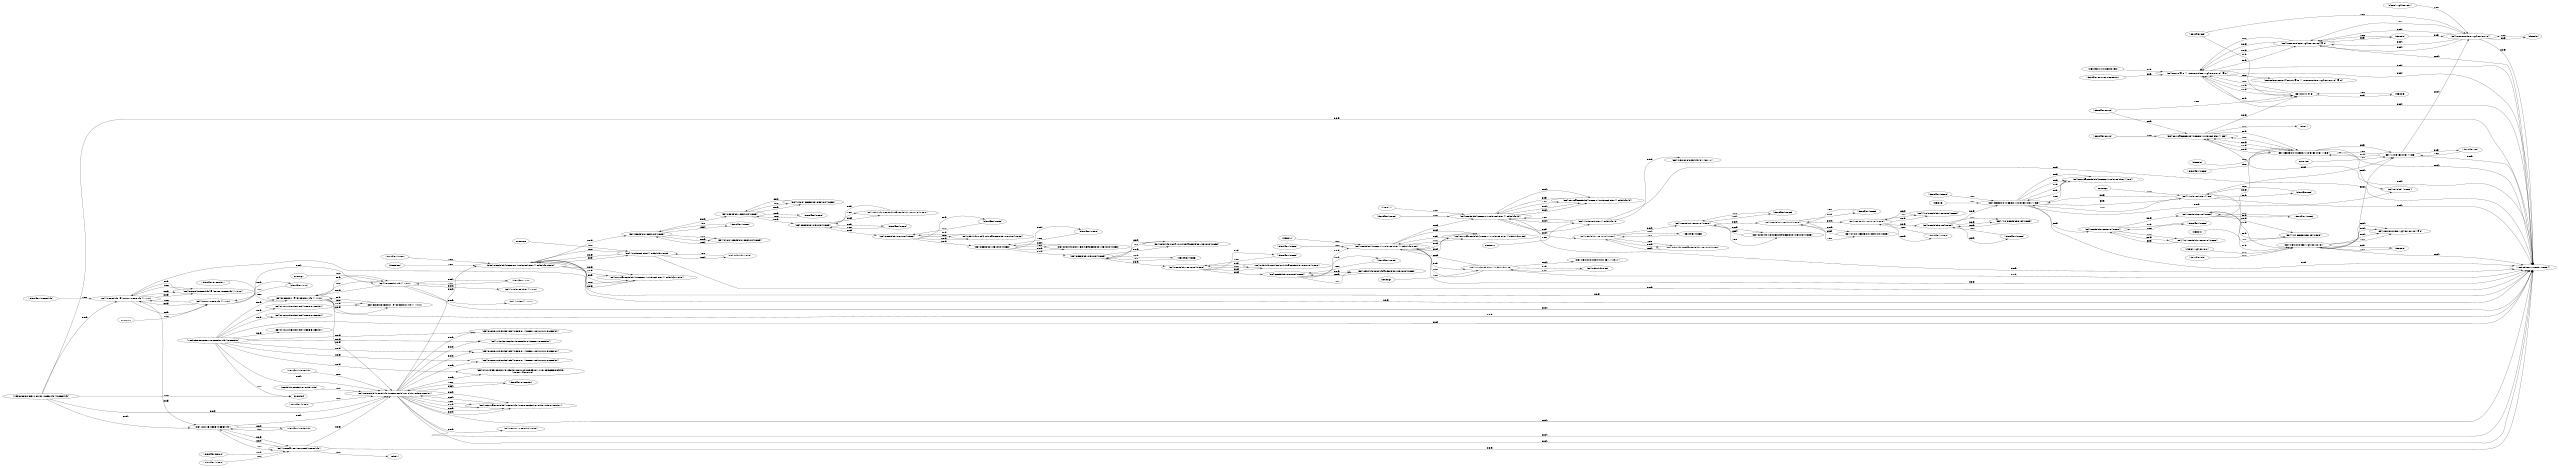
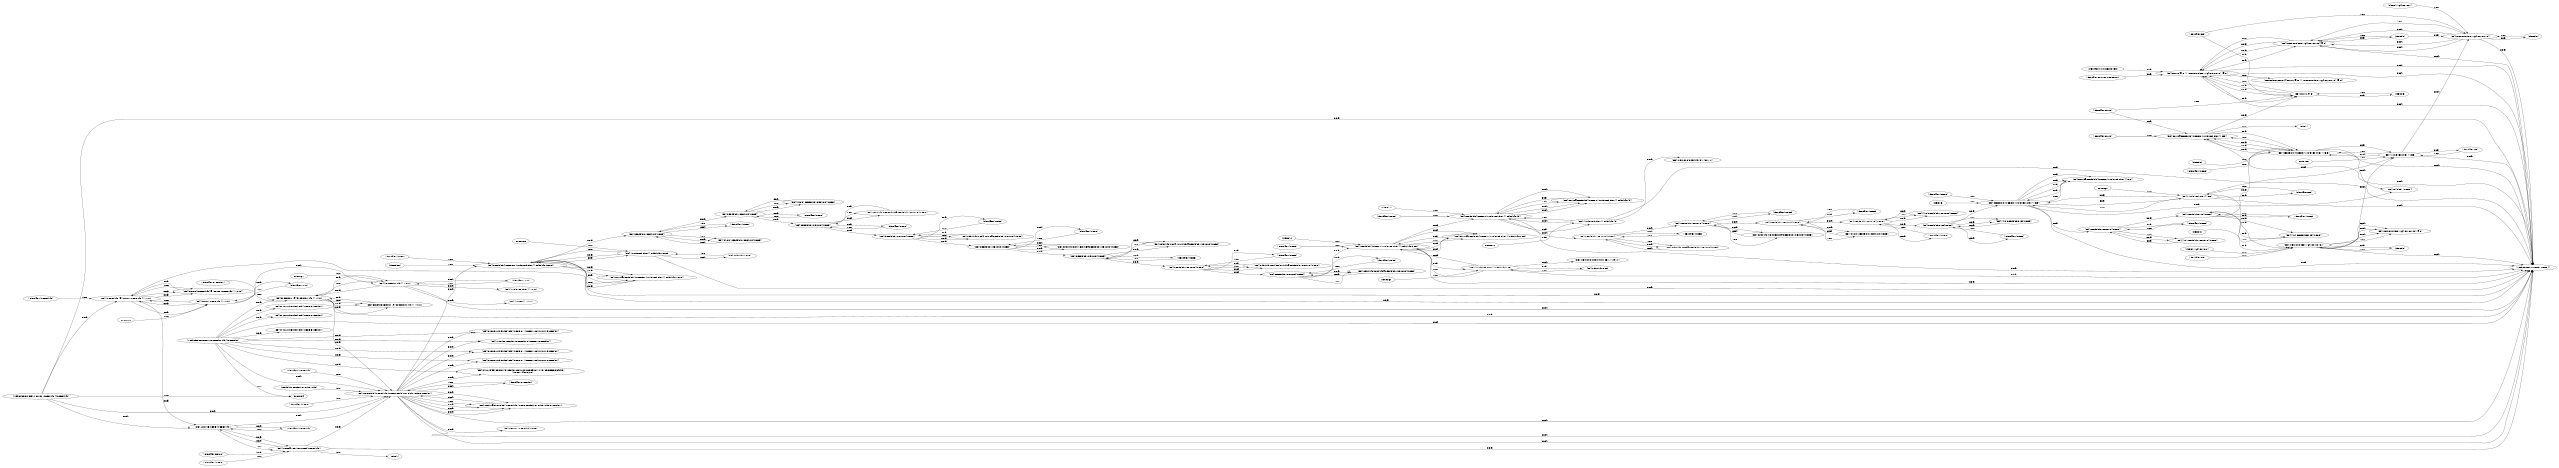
(521, 265) -> (521, 265)
